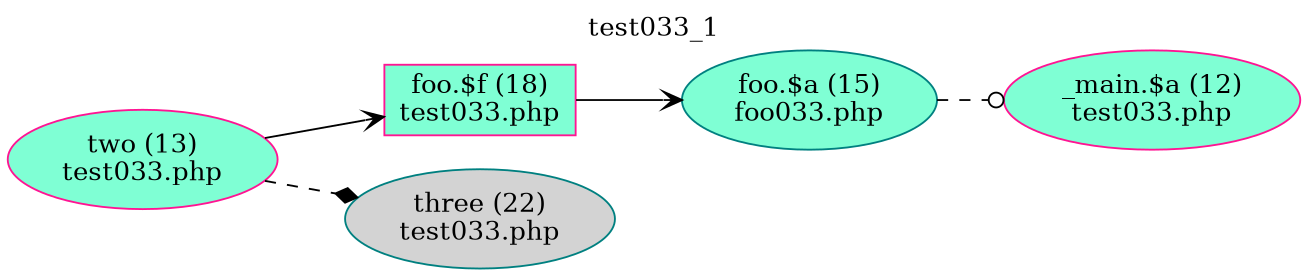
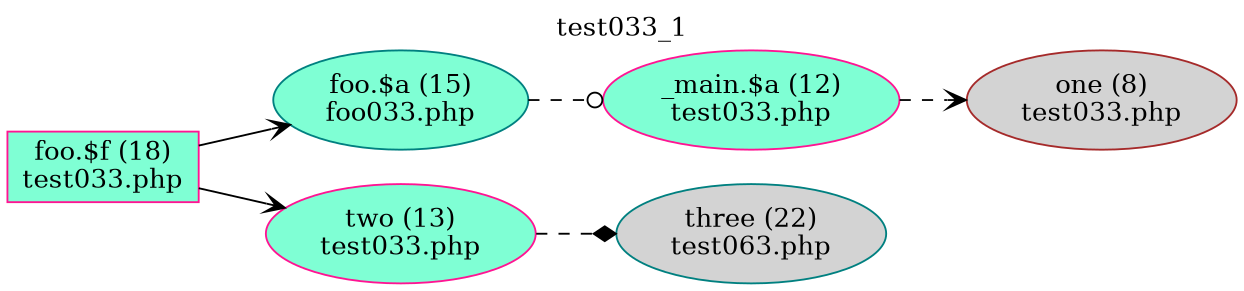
none -> (1102, 100)
(315, 129) -> (233, 196)
(480, 219) -> (751, 234)
